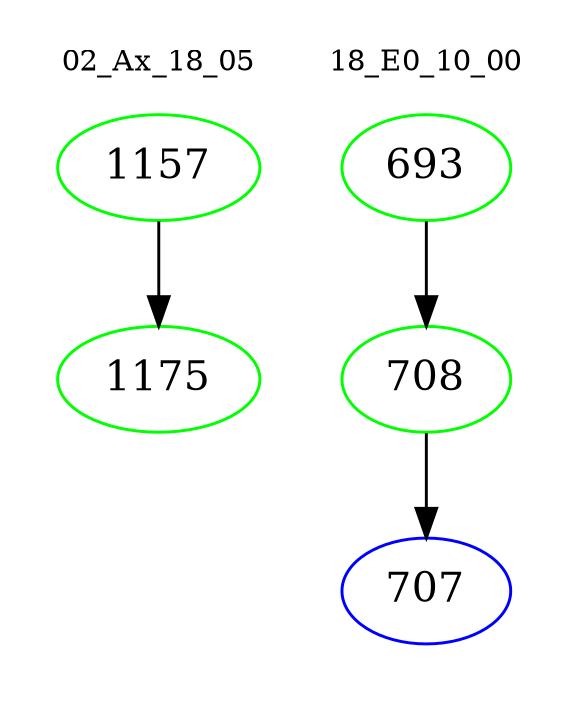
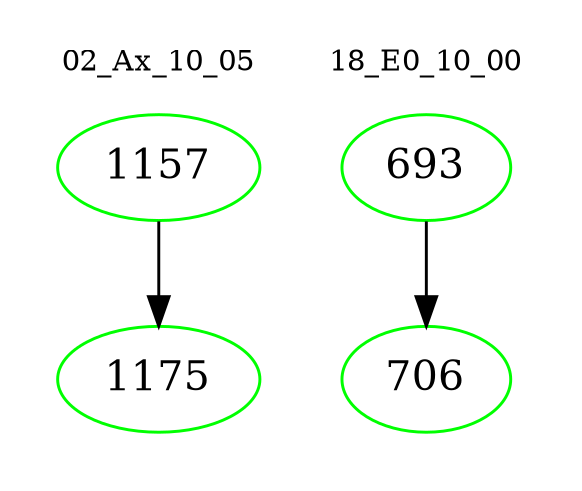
(159, 63) -> (159, 63)
(426, 379) -> (426, 379)
(426, 591) -> none
